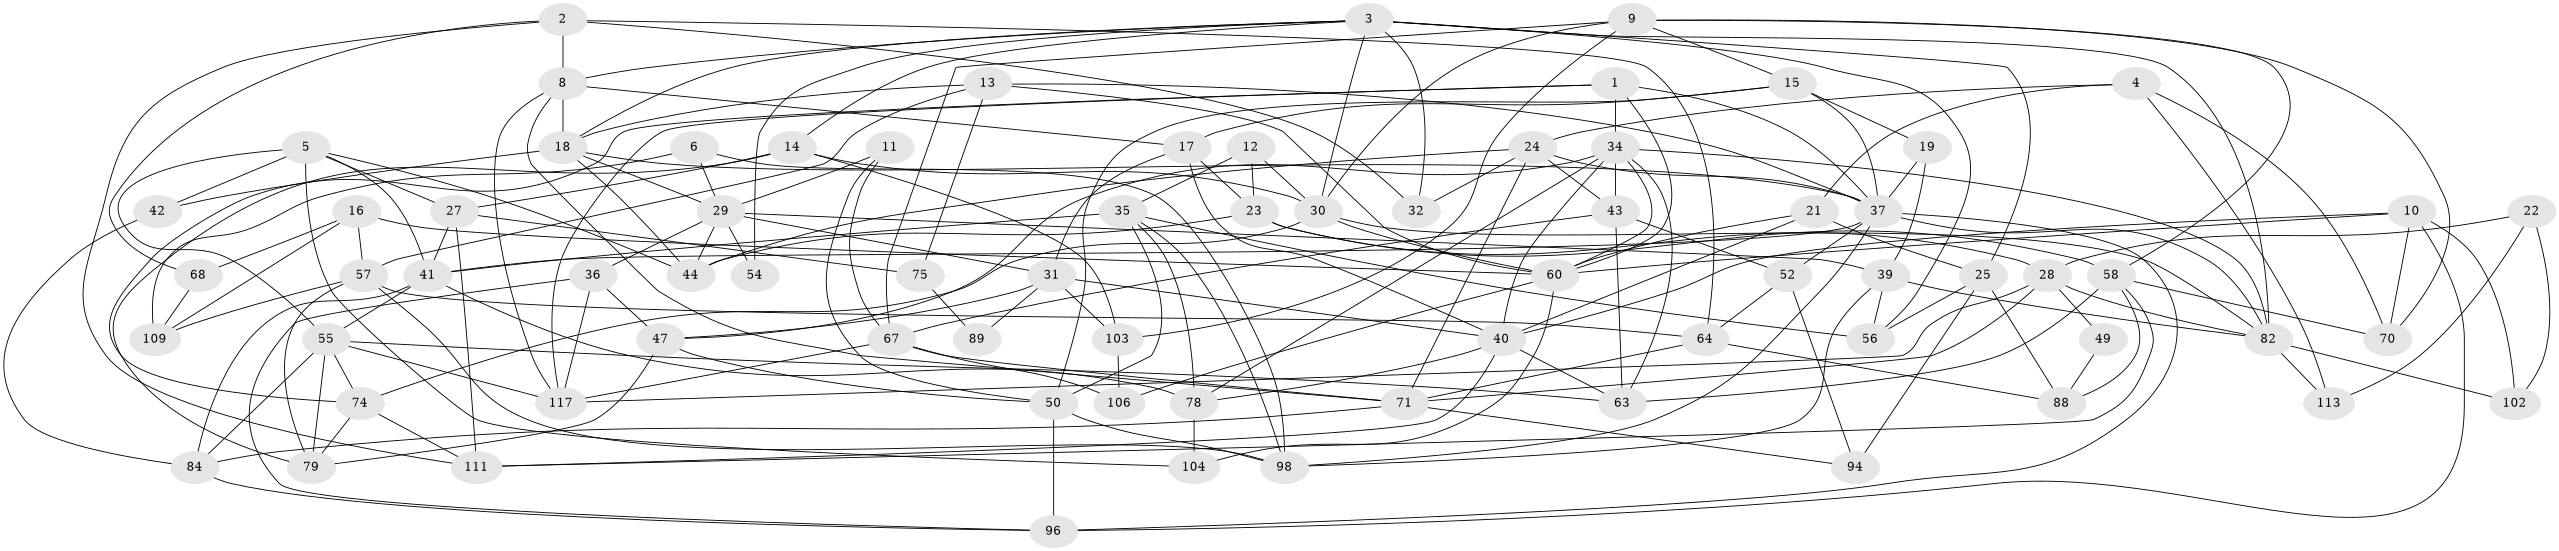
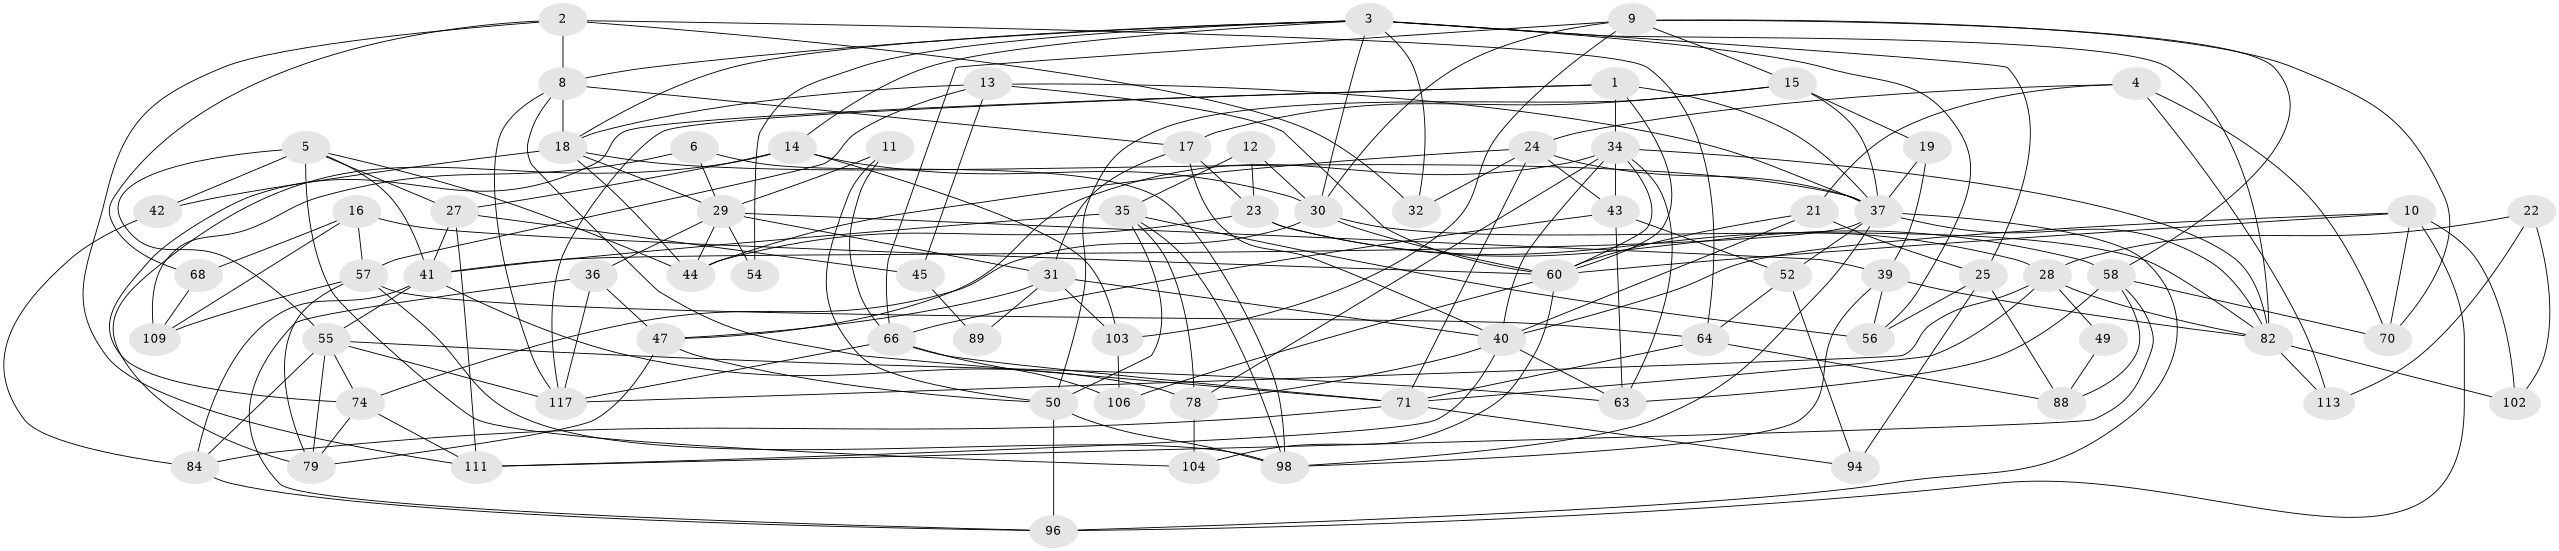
(920, 276) -> (920, 276)
(892, 340) -> (892, 340)
